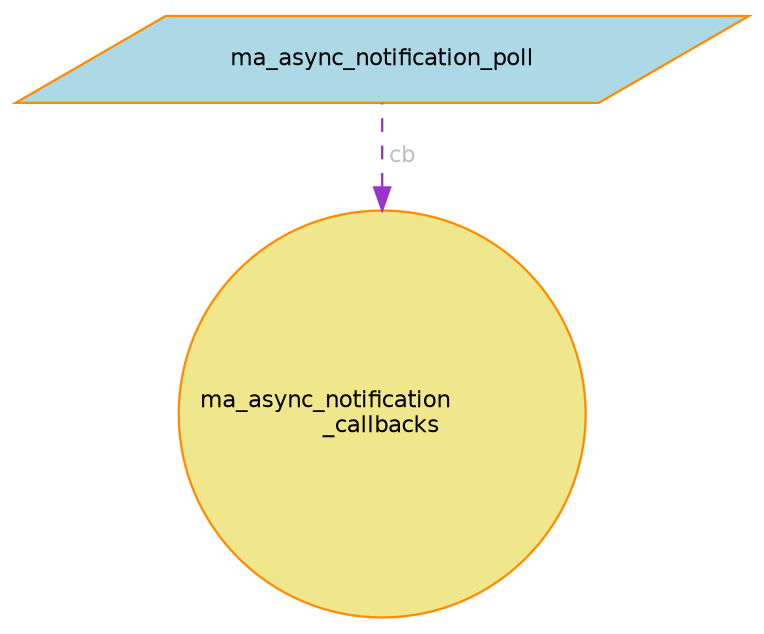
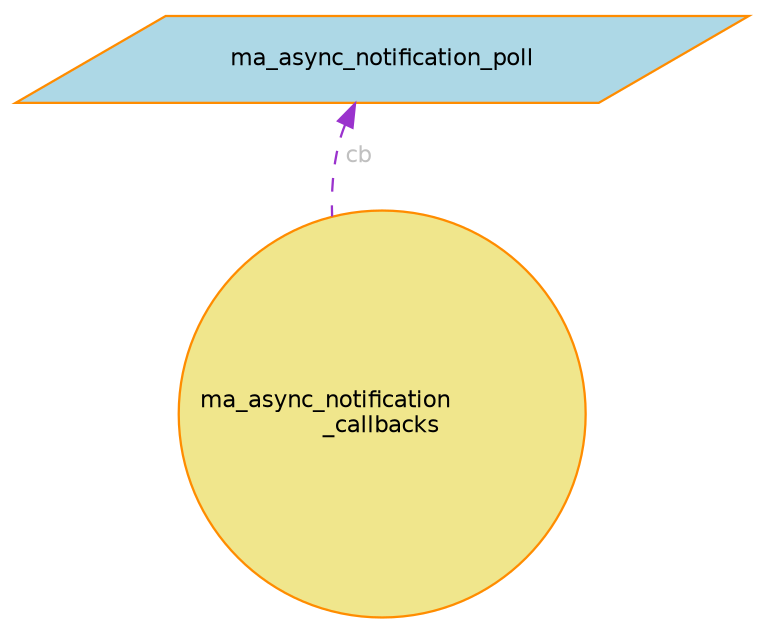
(382, 145) -> (334, 170)
